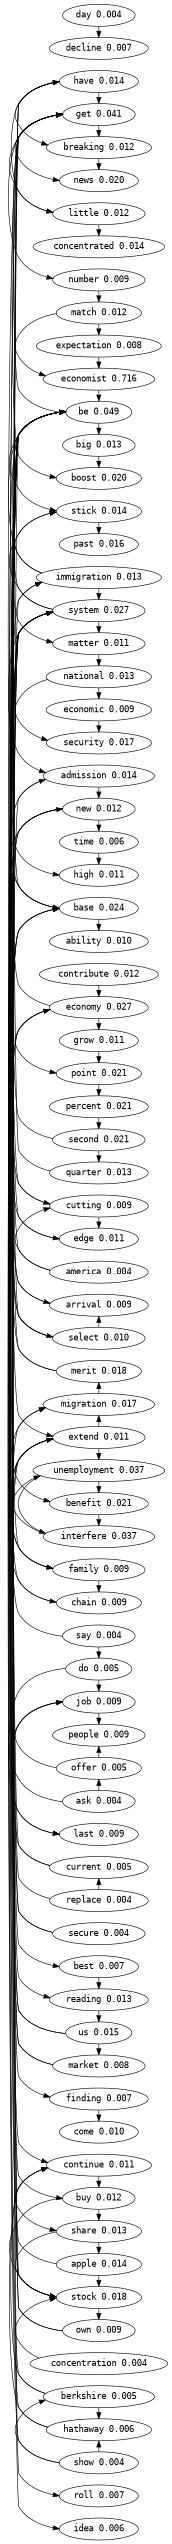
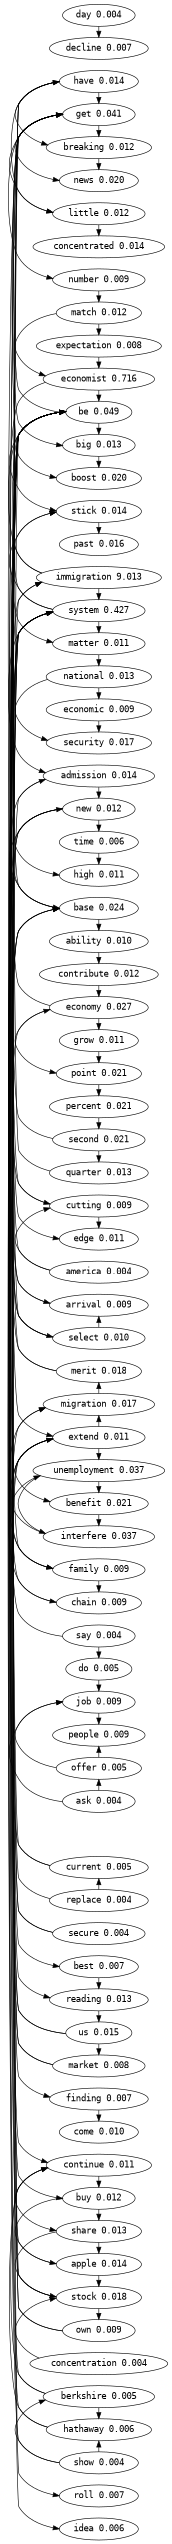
none -> (13, 277)
(11, 518) -> (9, 512)
(99, 578) -> (99, 578)
(99, 611) -> (99, 611)
none -> (99, 955)
(11, 1131) -> none
(99, 1834) -> none
(28, 2210) -> (26, 2212)
